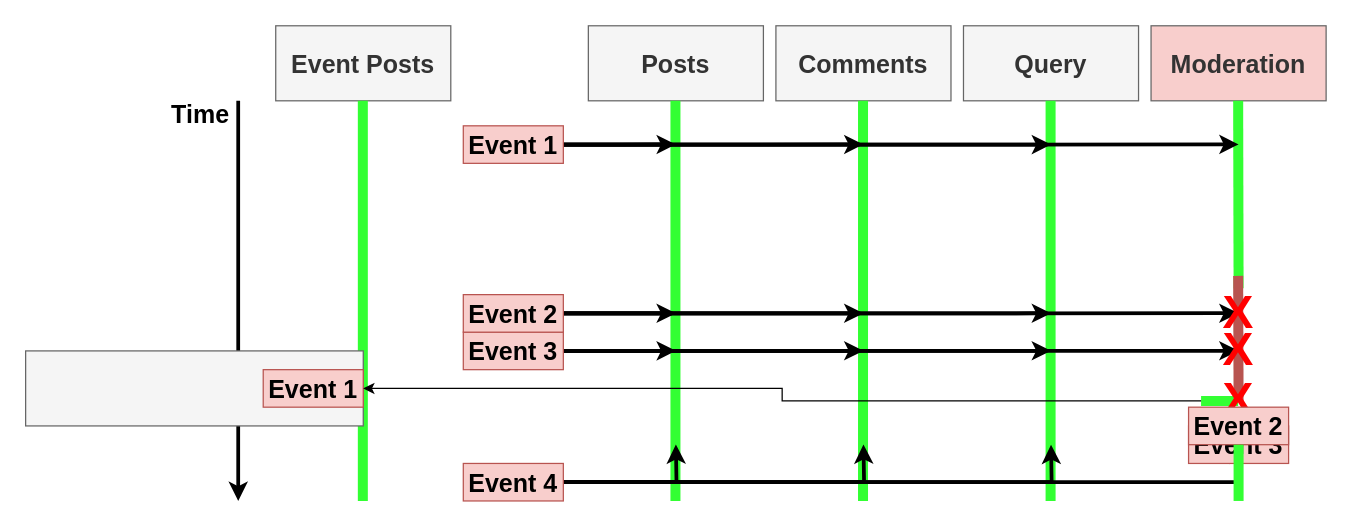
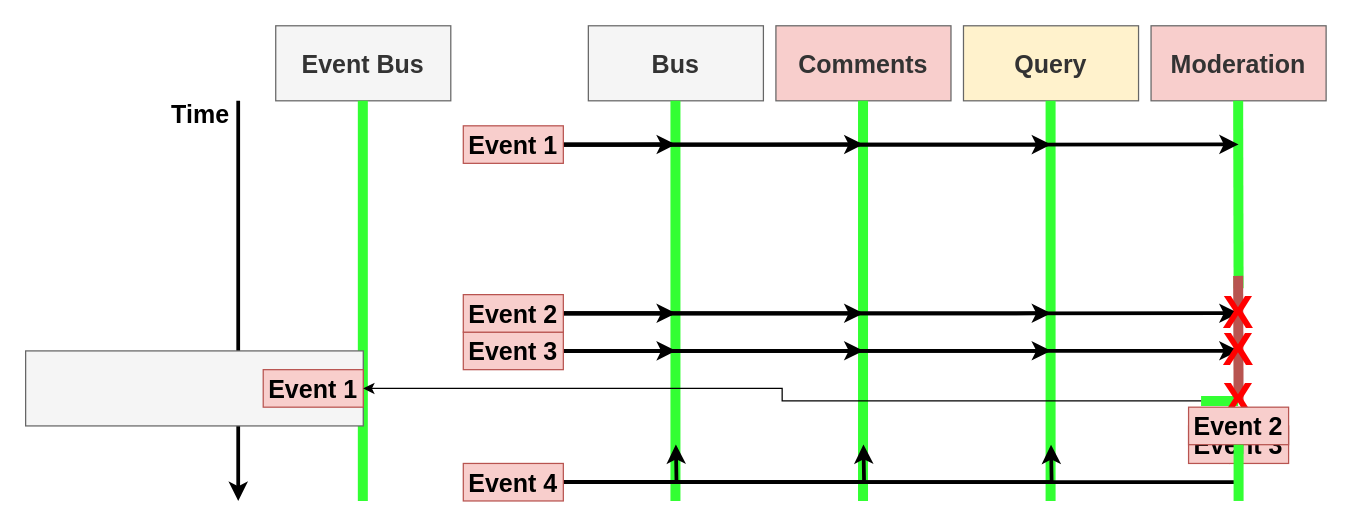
(363, 63) -> (363, 63)
(676, 63) -> (676, 63)
(863, 63) -> (863, 63)
(1051, 63) -> (1051, 63)
